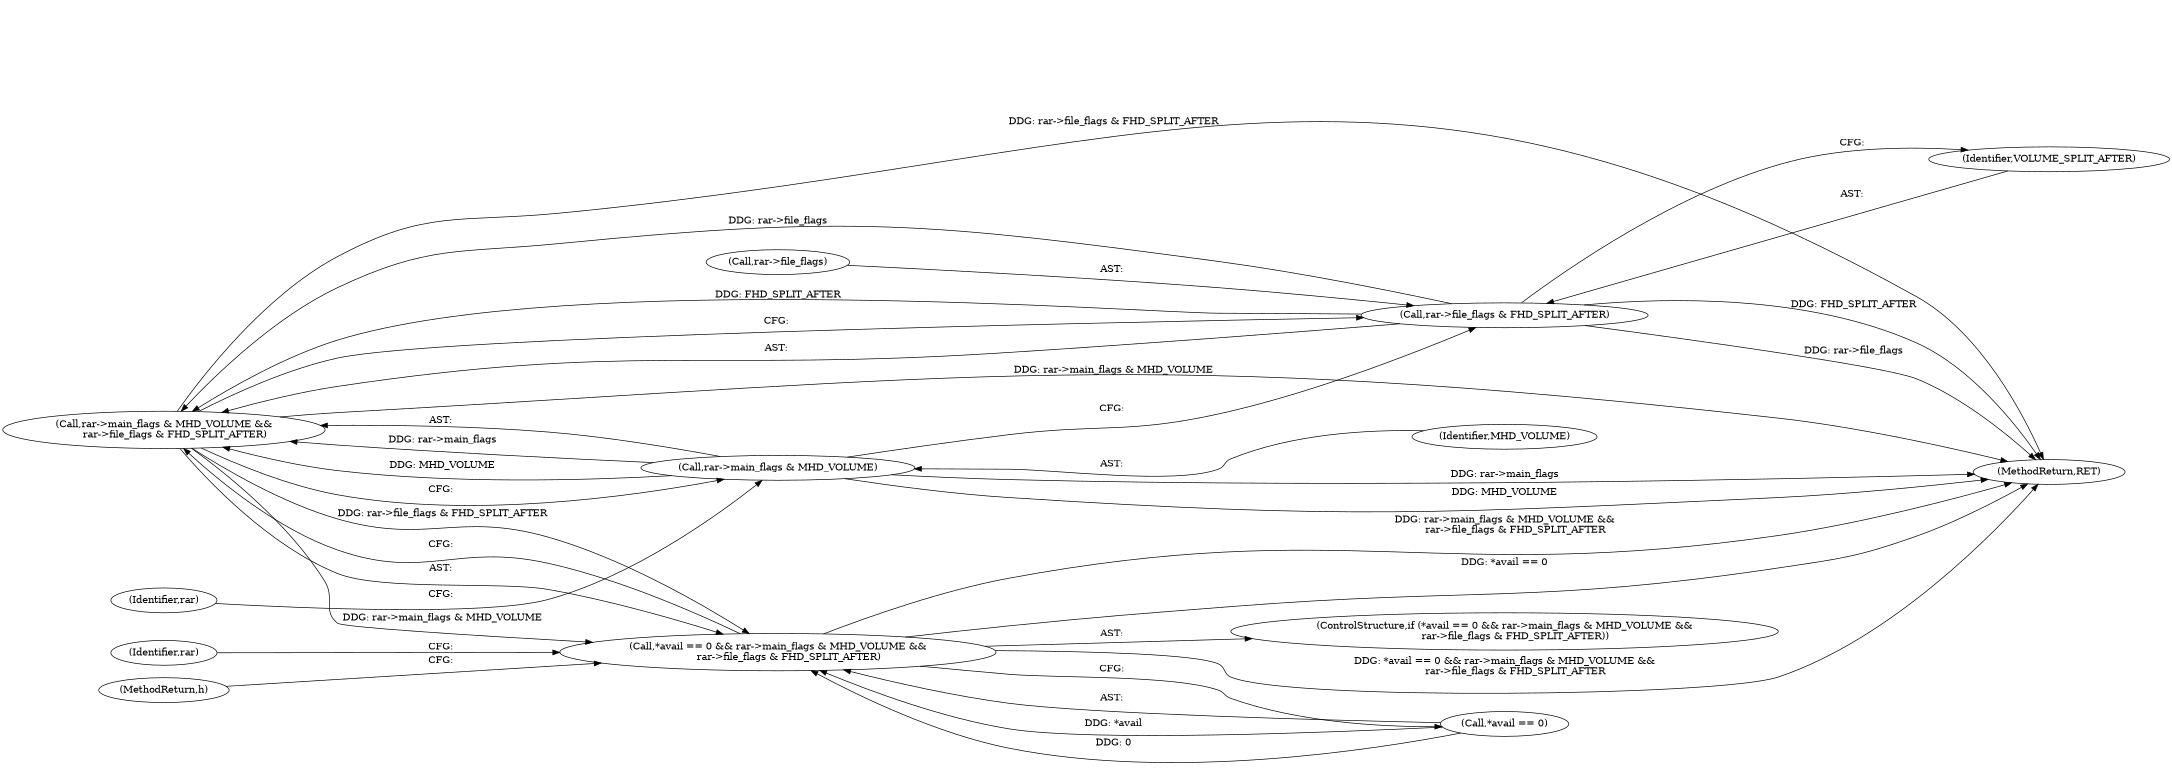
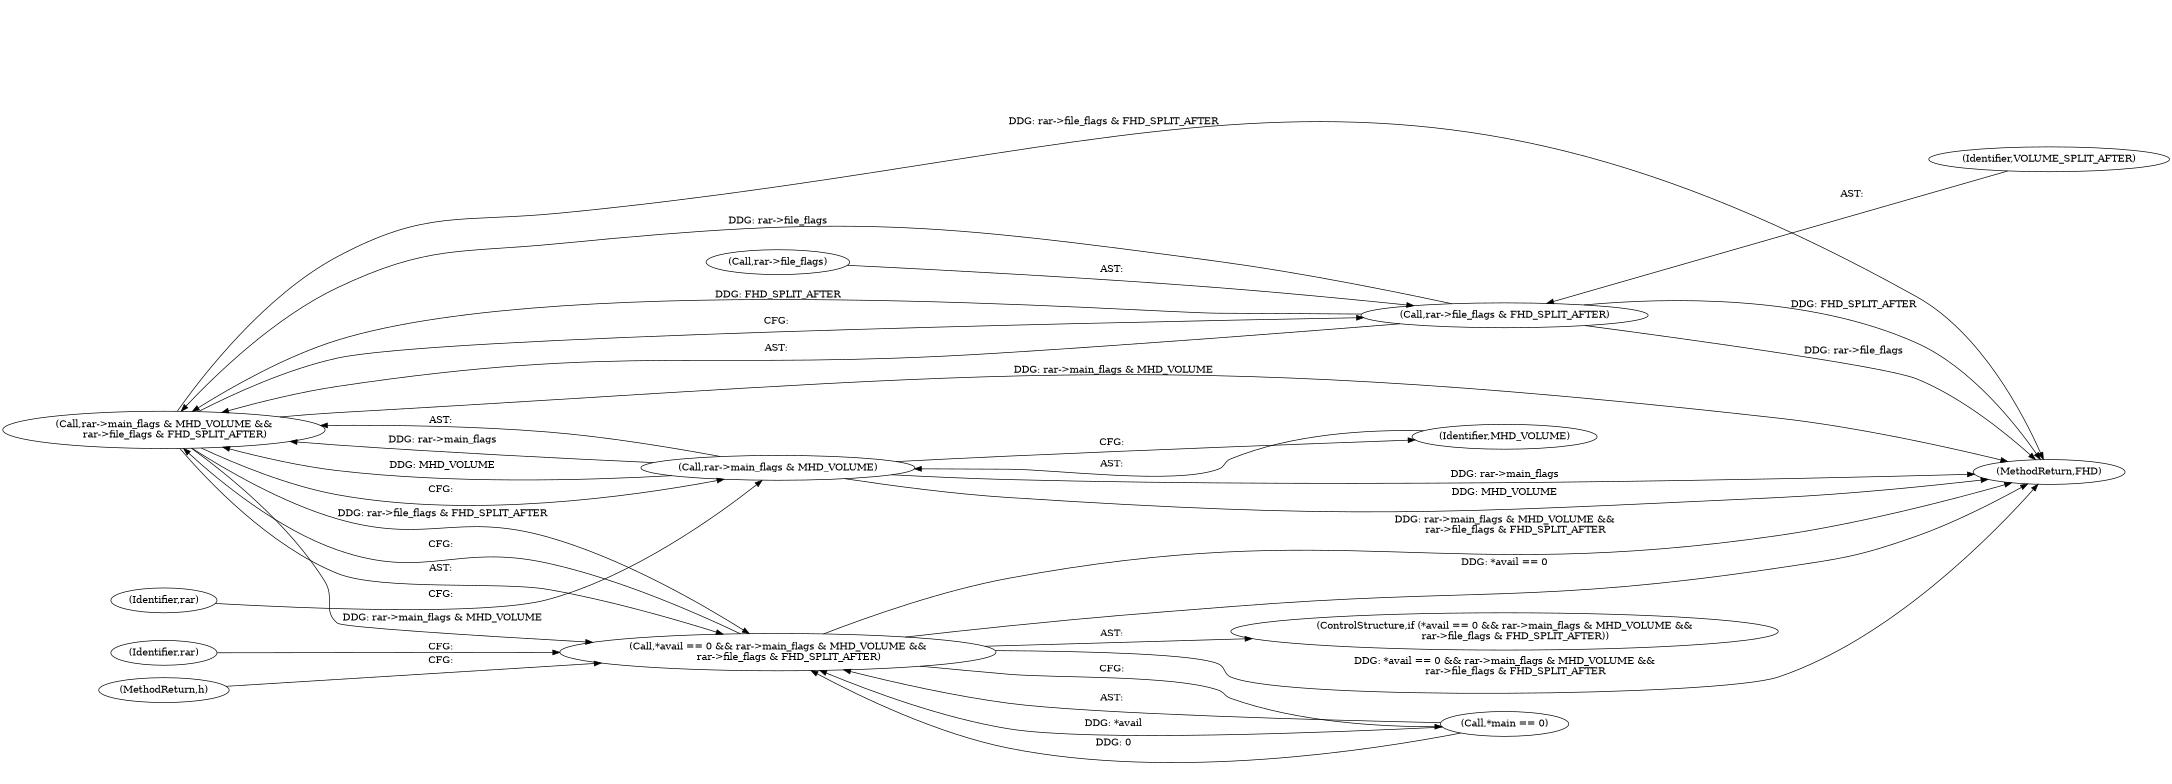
(1727, 183) -> none
(1165, 423) -> (1152, 450)
(2049, 472) -> (2049, 472)
(1505, 724) -> (1505, 724)
